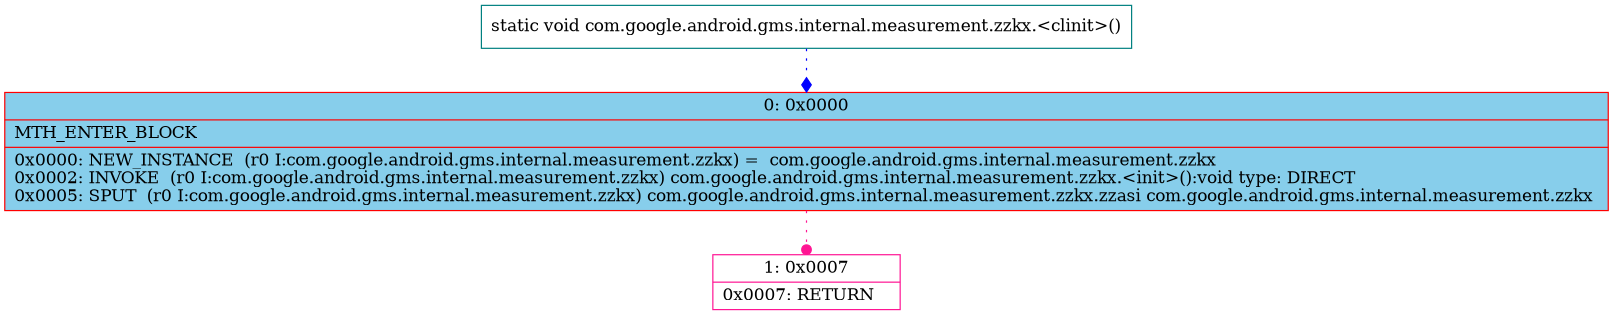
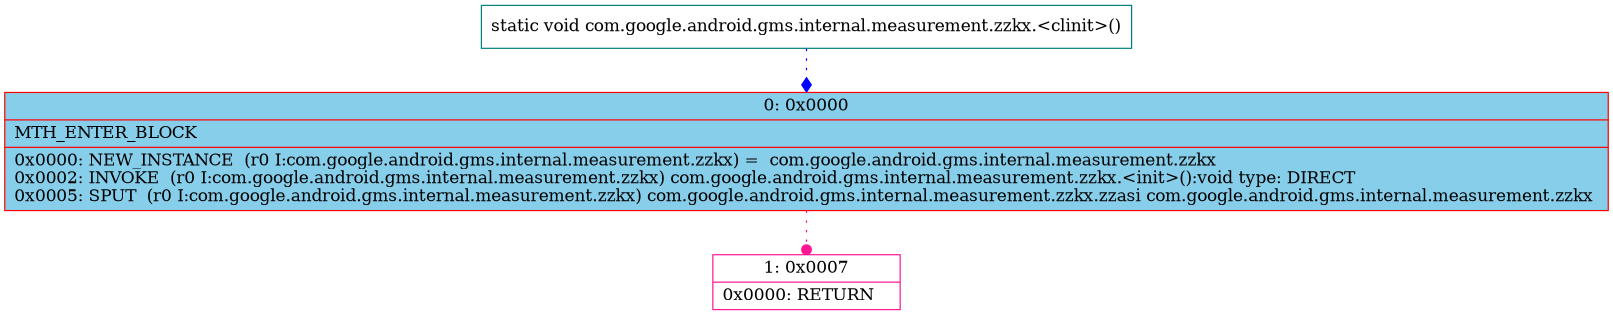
(807, 295) -> (807, 295)
